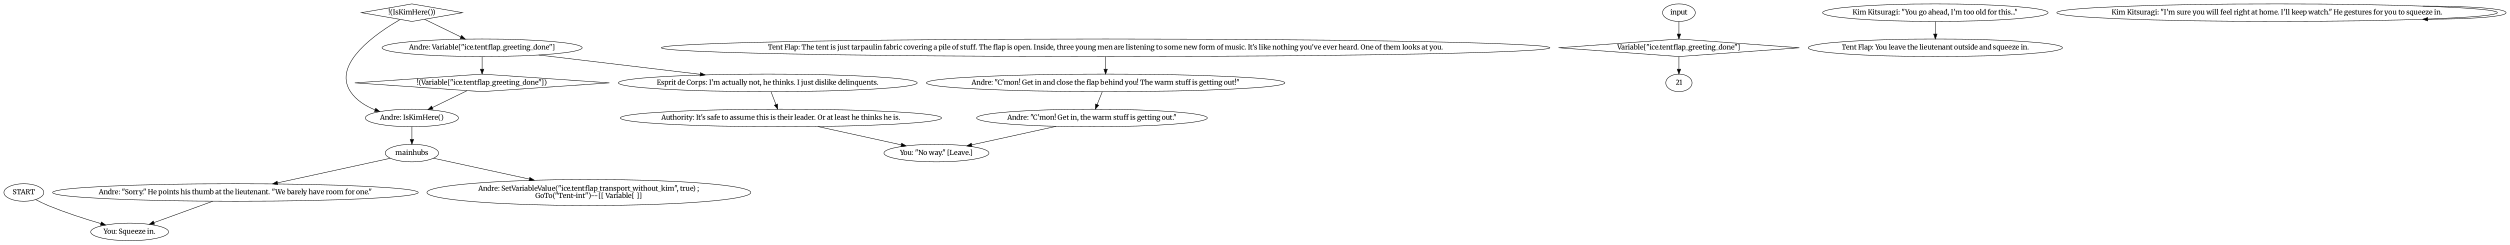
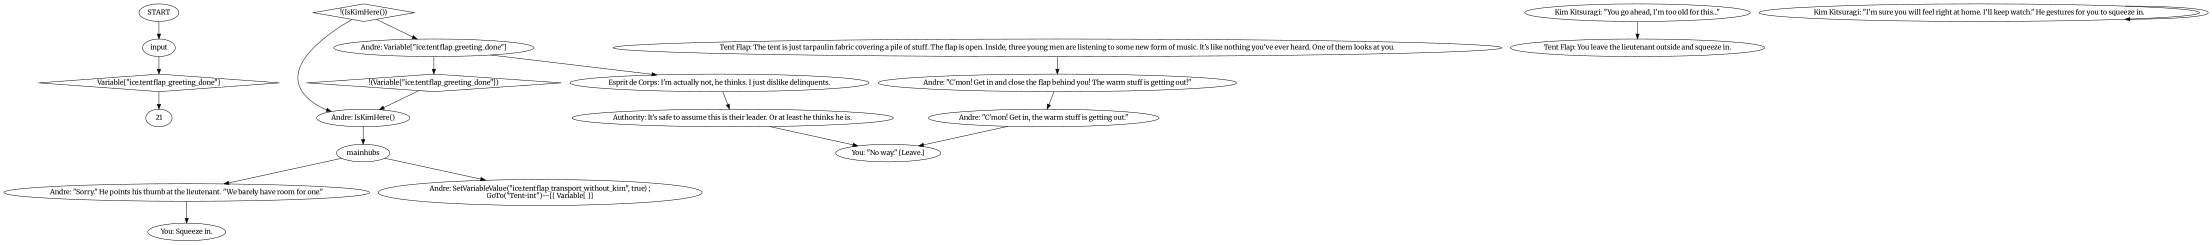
(68, 213) -> (159, 28)
